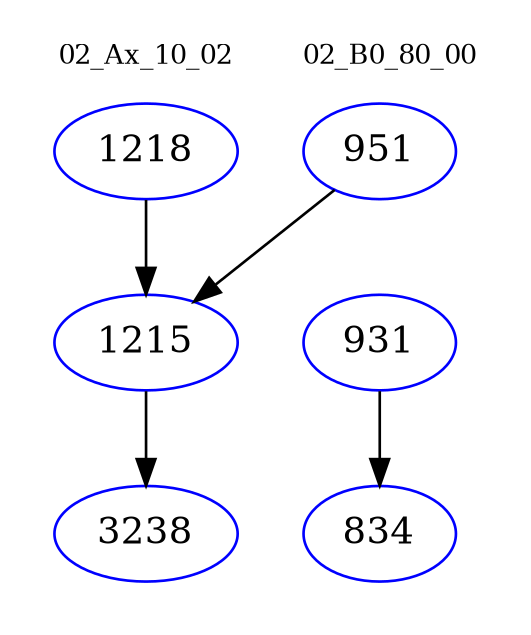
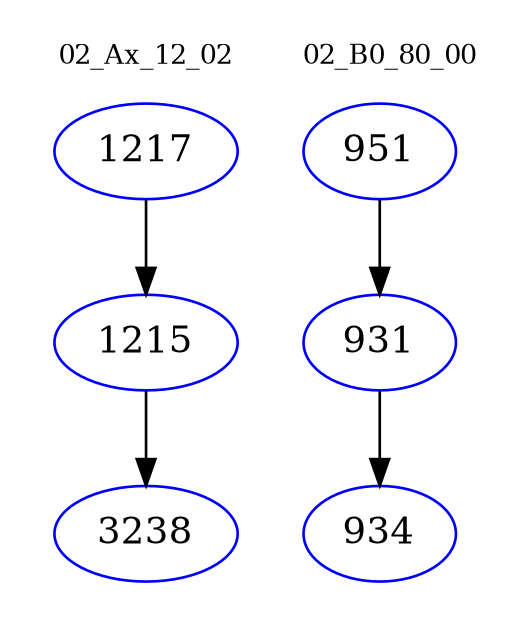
(146, 57) -> (146, 57)
(146, 151) -> (146, 151)
(299, 218) -> (380, 234)
(380, 534) -> (380, 534)
